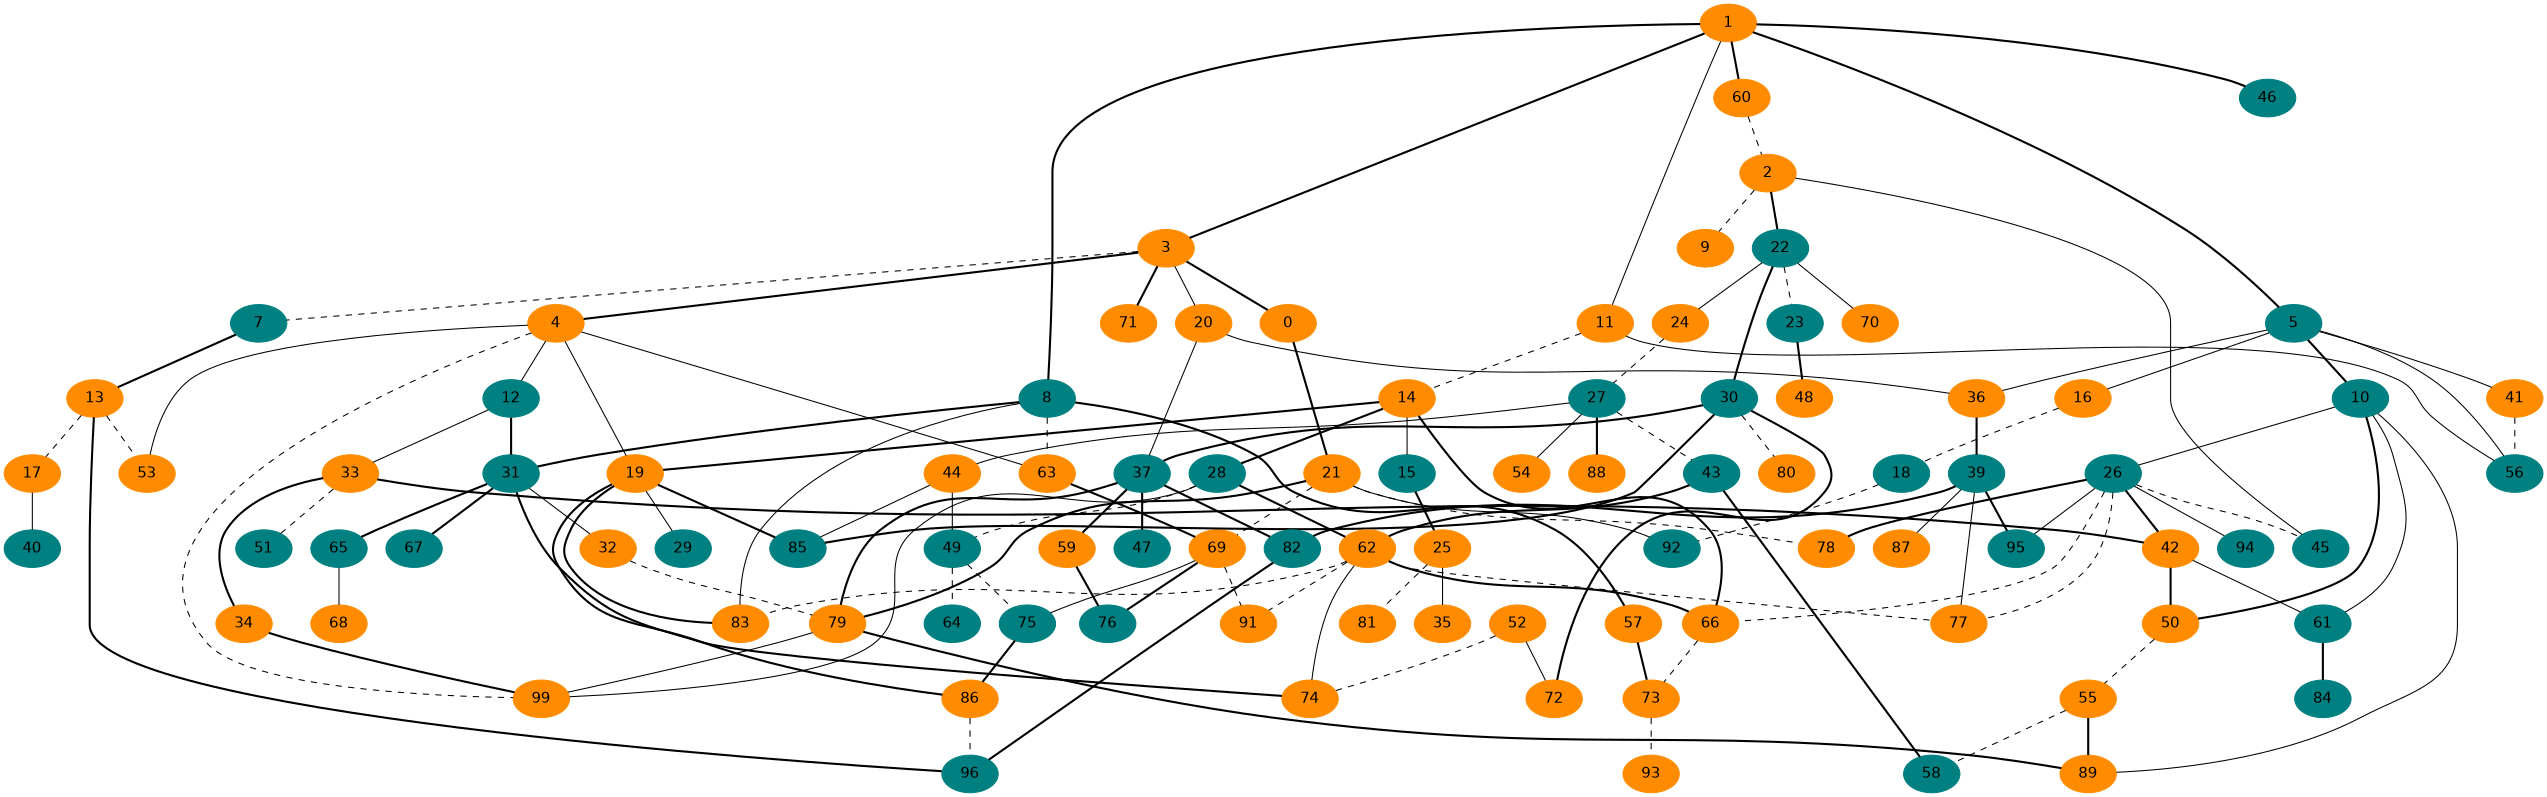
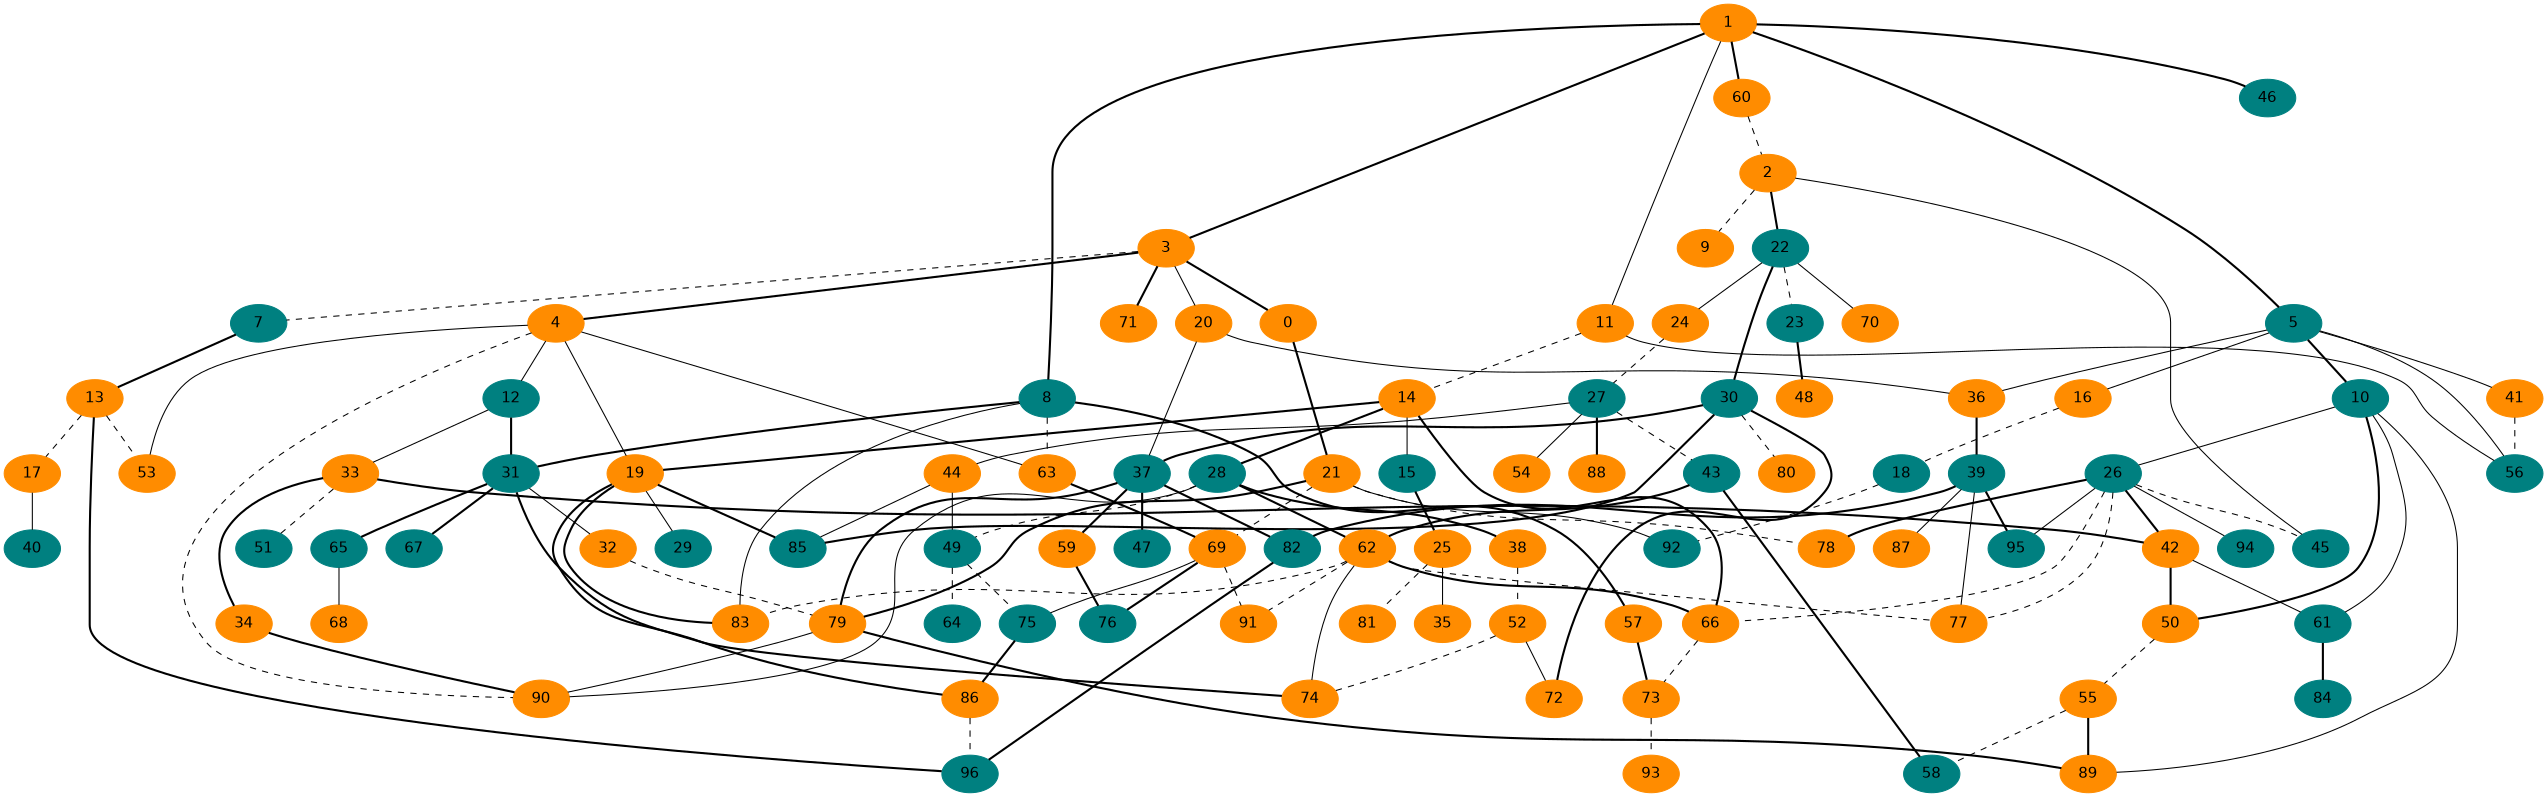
none -> (1518, 549)
(541, 699) -> (541, 699)
